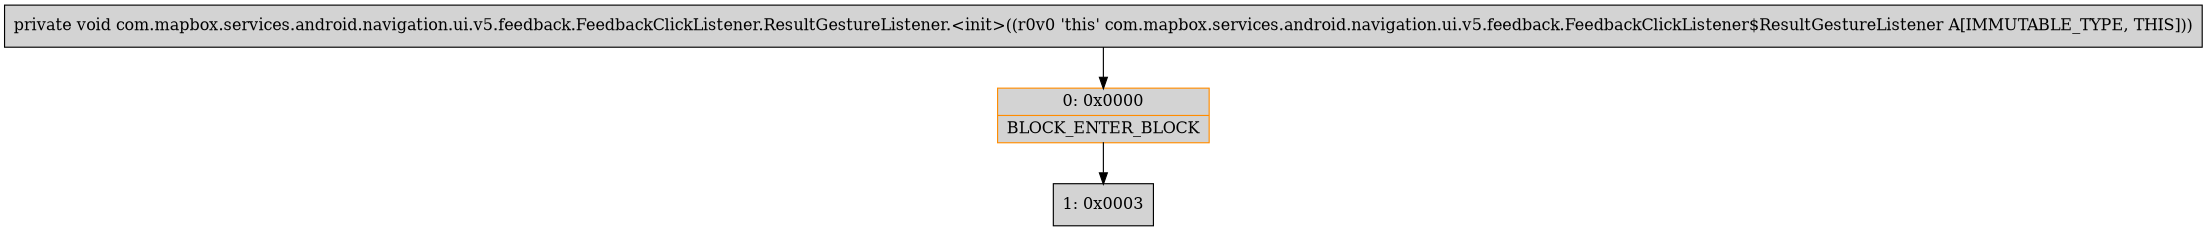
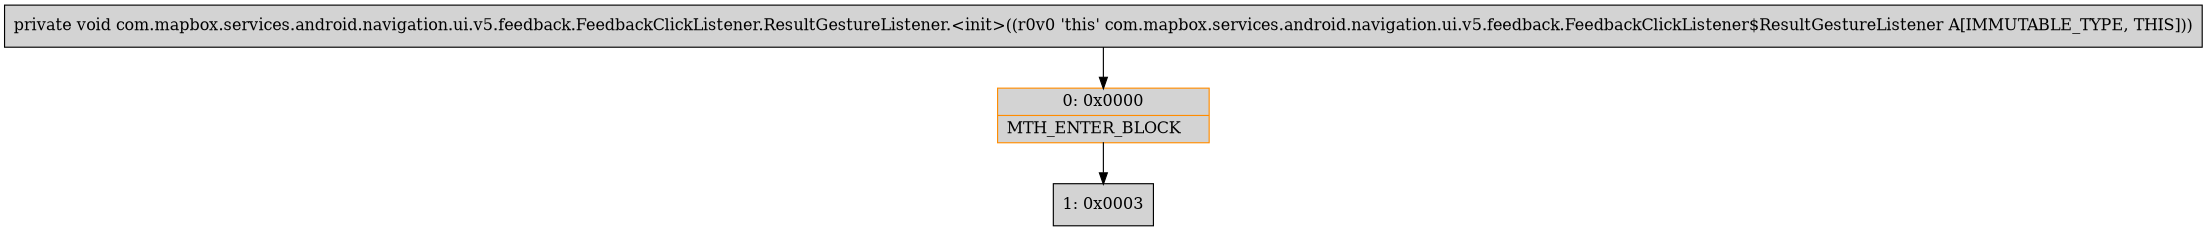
(1103, 129) -> (1094, 129)
